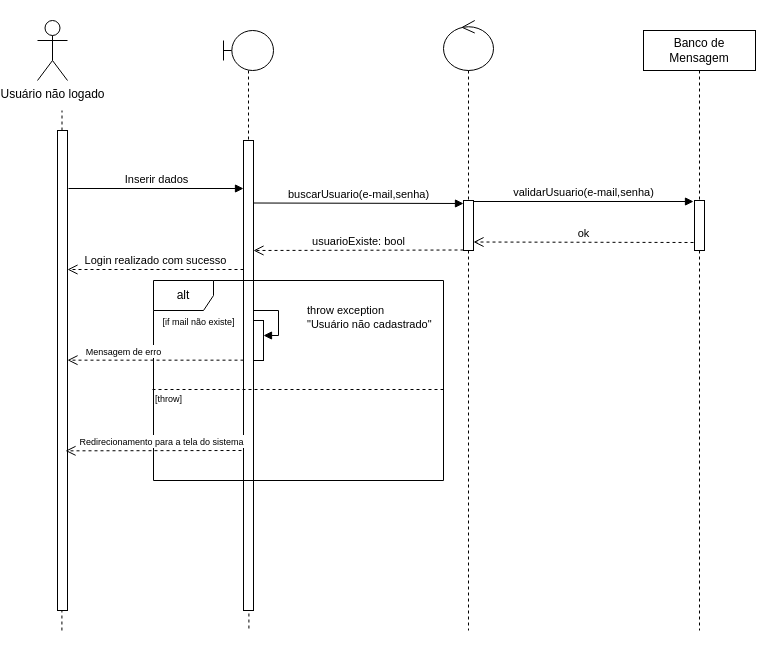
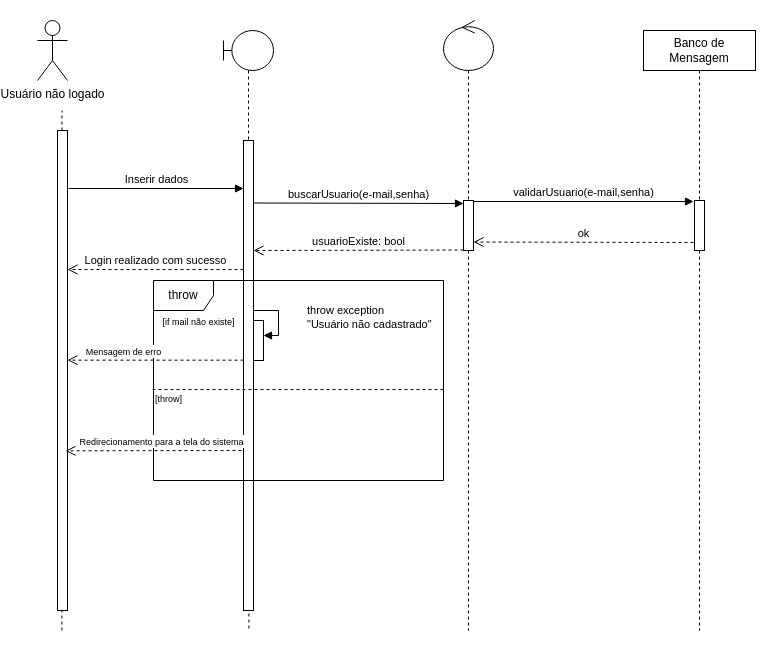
(184, 296) -> (184, 296)
